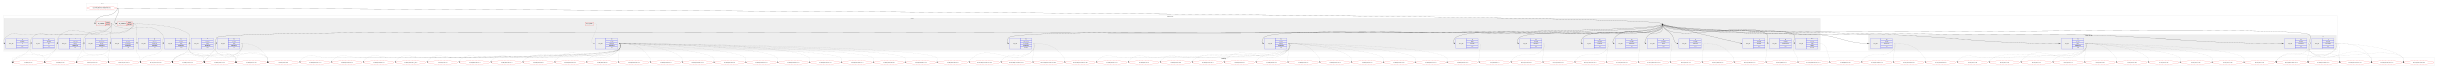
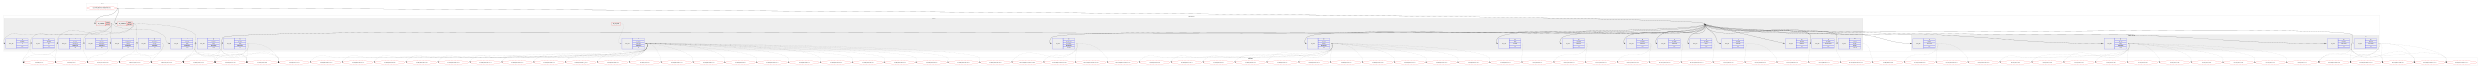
none -> (613, 62)
